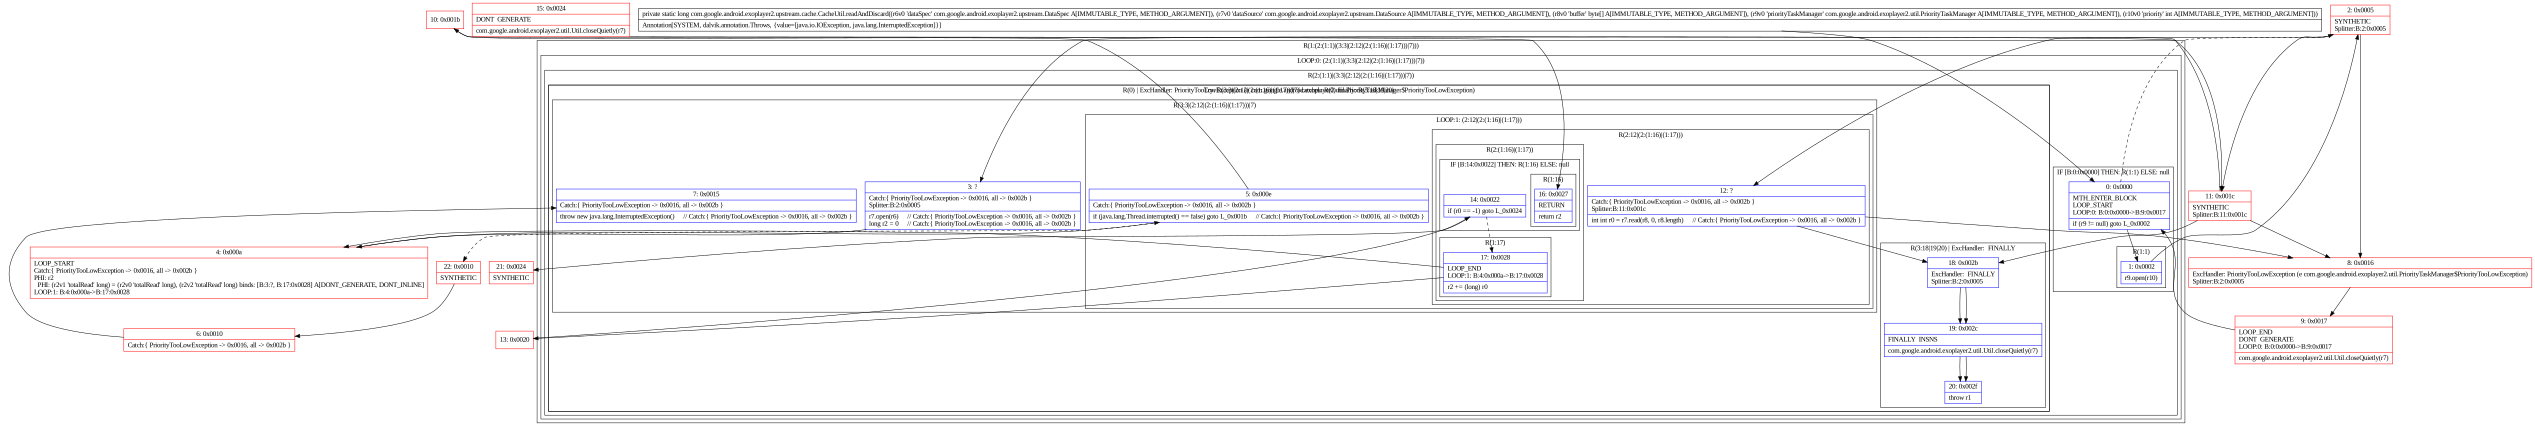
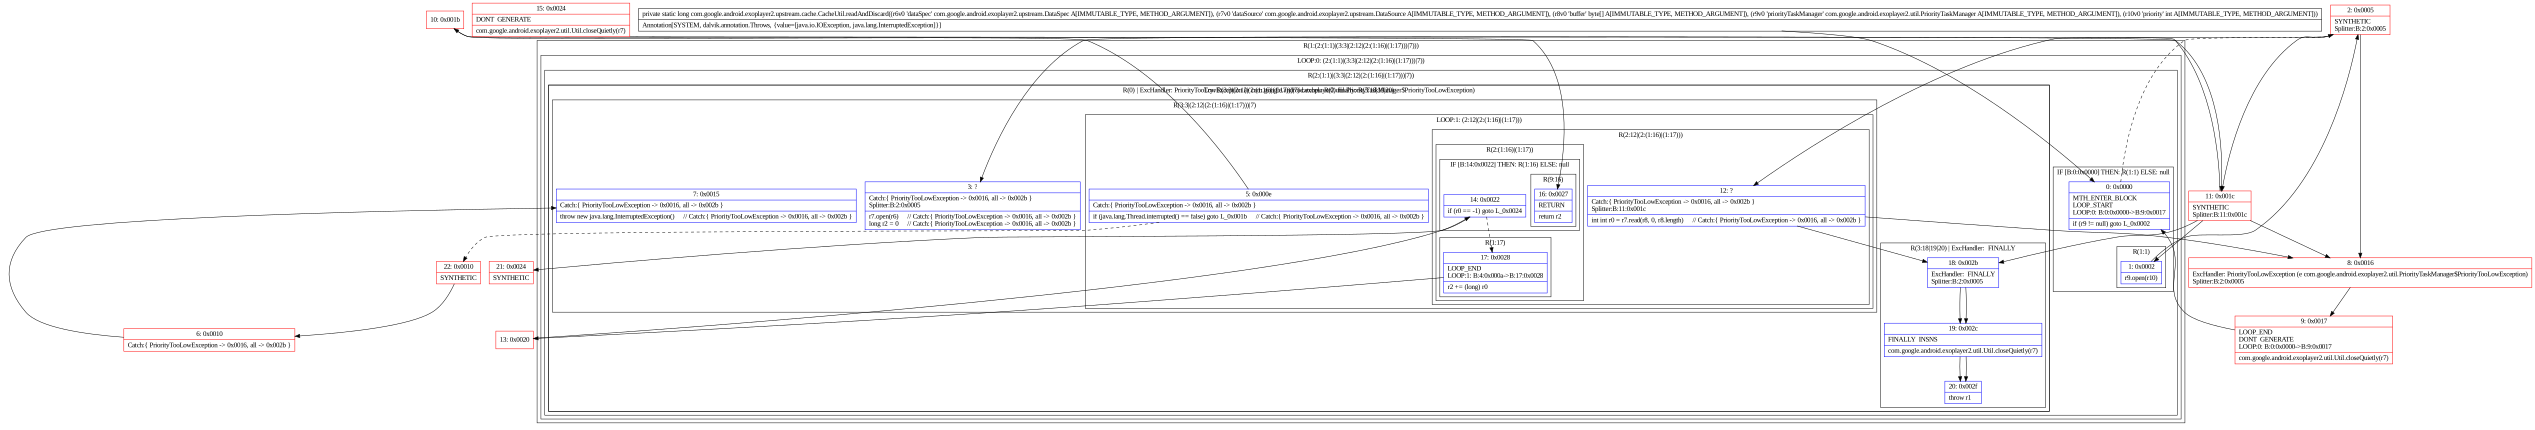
(1553, 180) -> (1553, 180)
(2132, 243) -> (2188, 233)
(229, 273) -> none
